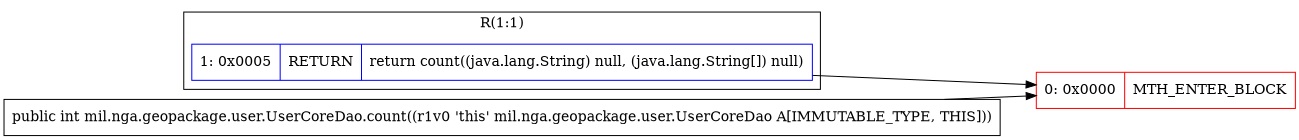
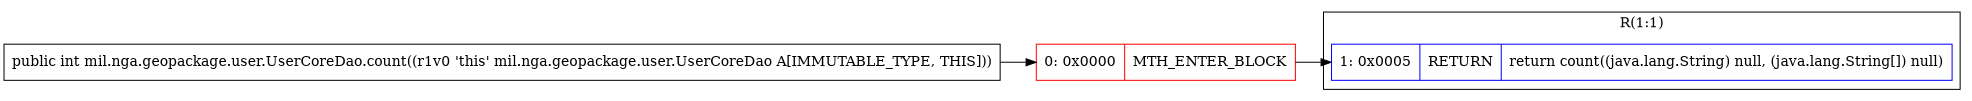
(919, 80) -> (1308, 62)
